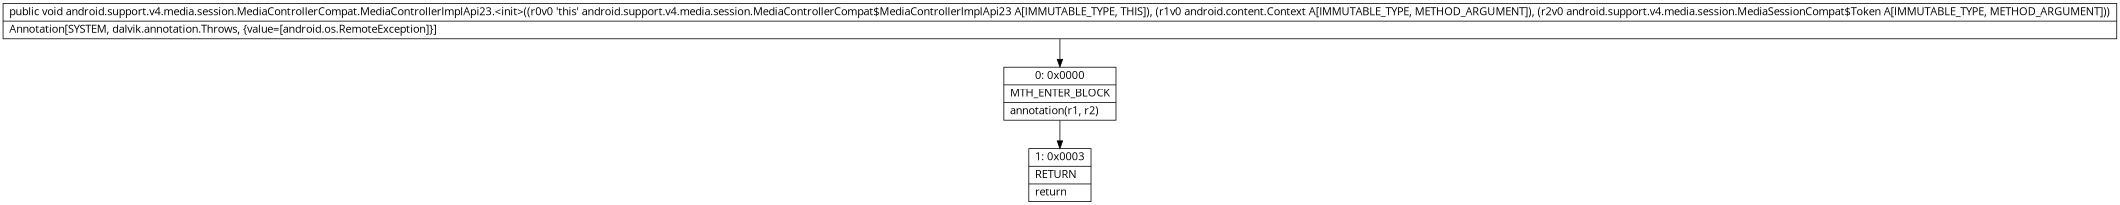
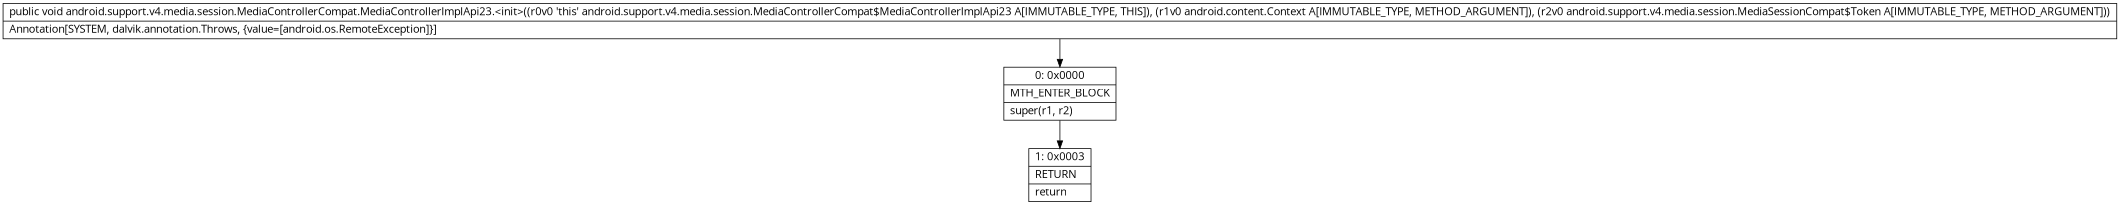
(1055, 111) -> (1041, 111)
